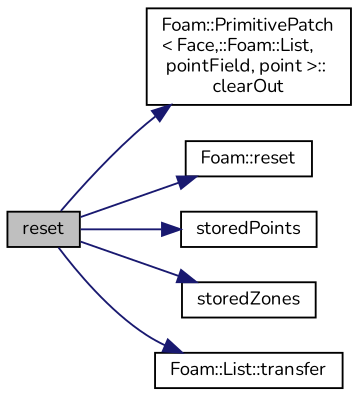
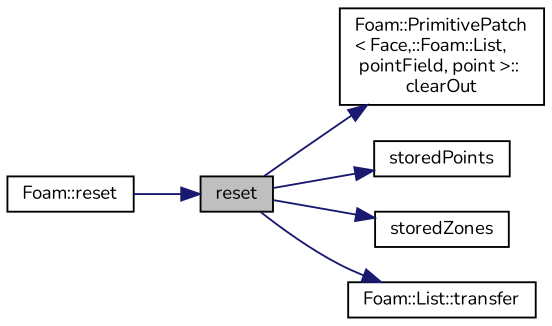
(130, 200) -> (157, 194)
